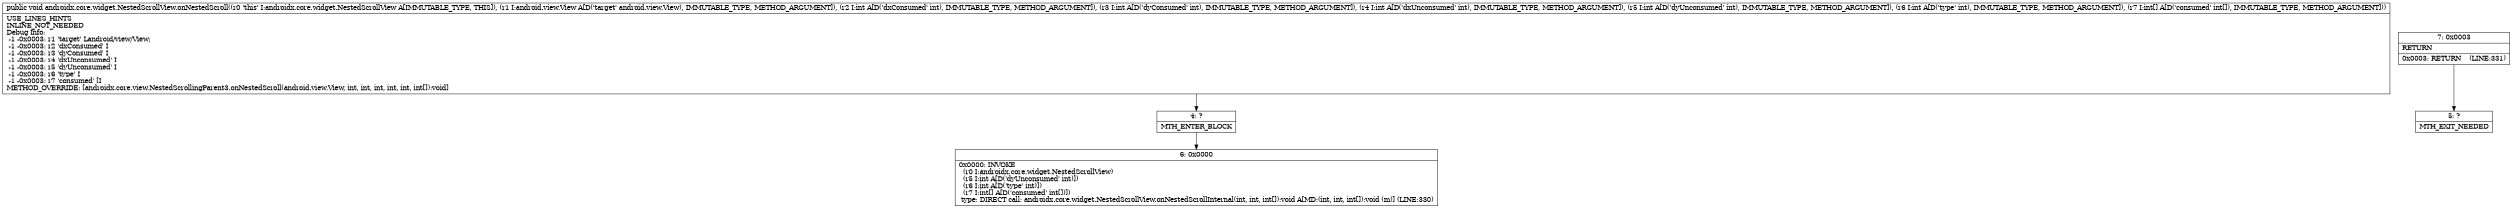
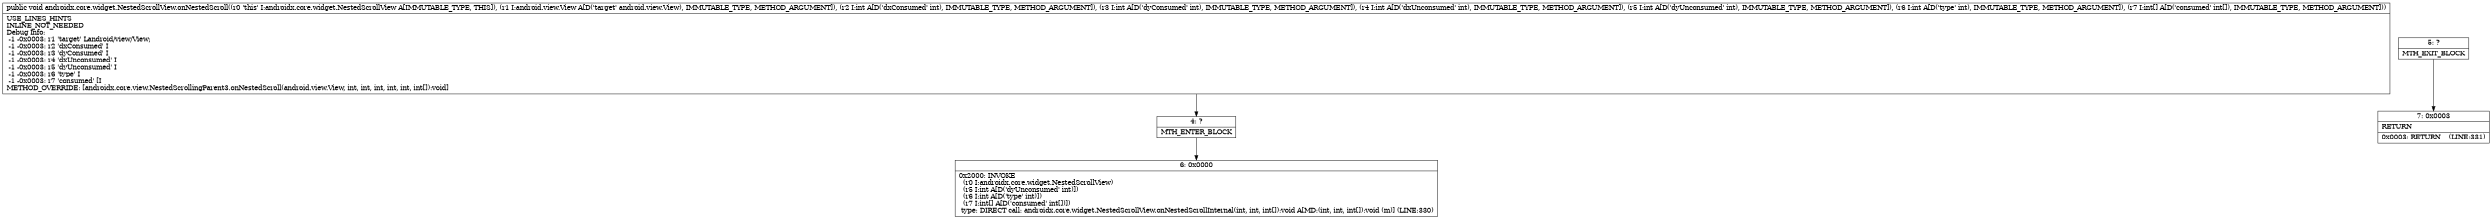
(2454, 85) -> (2434, 83)
(2454, 127) -> (2434, 54)
(989, 165) -> (989, 176)
